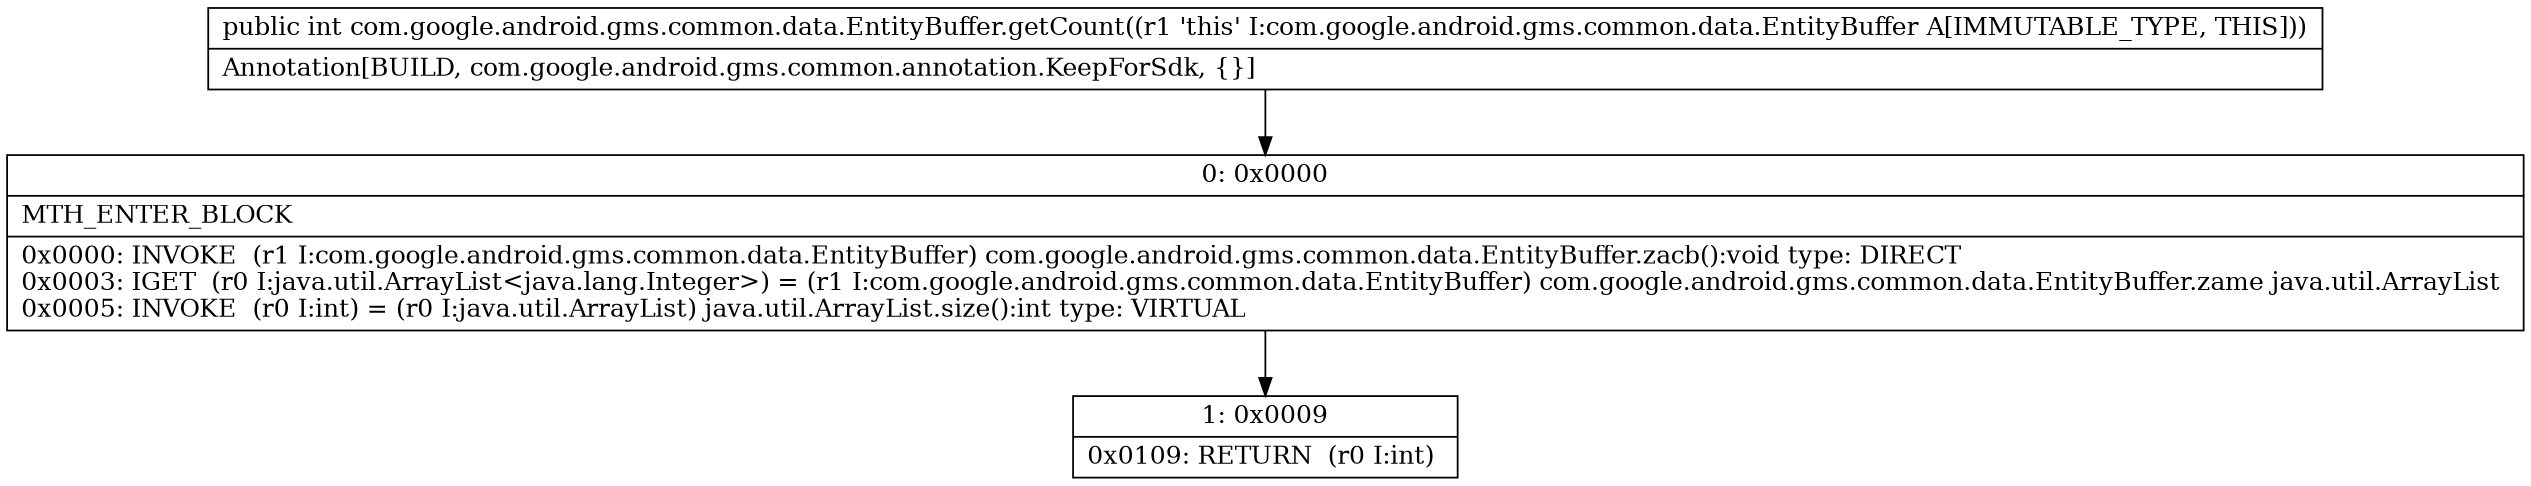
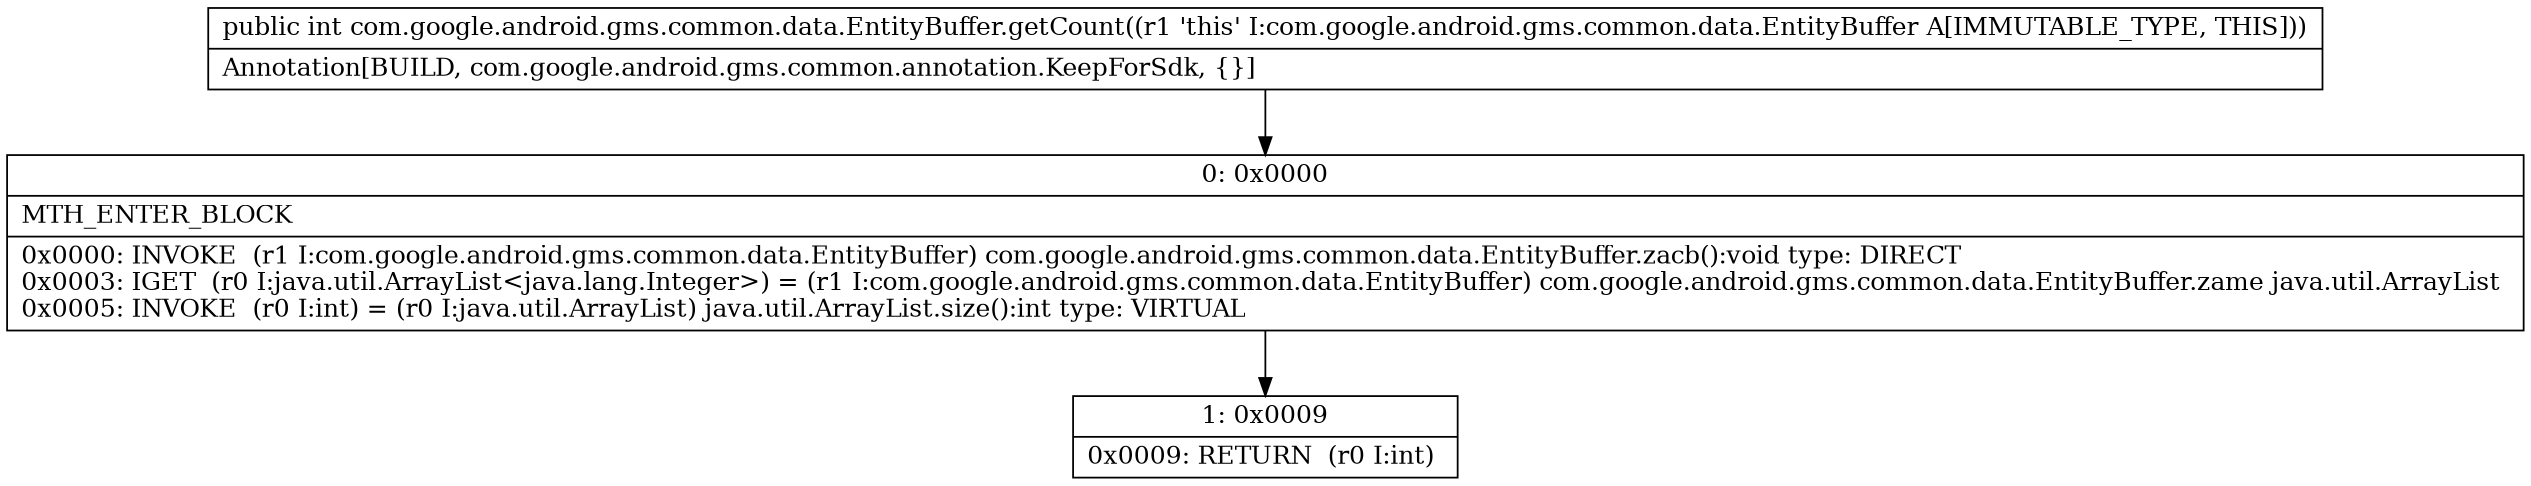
(1265, 456) -> (1265, 456)
